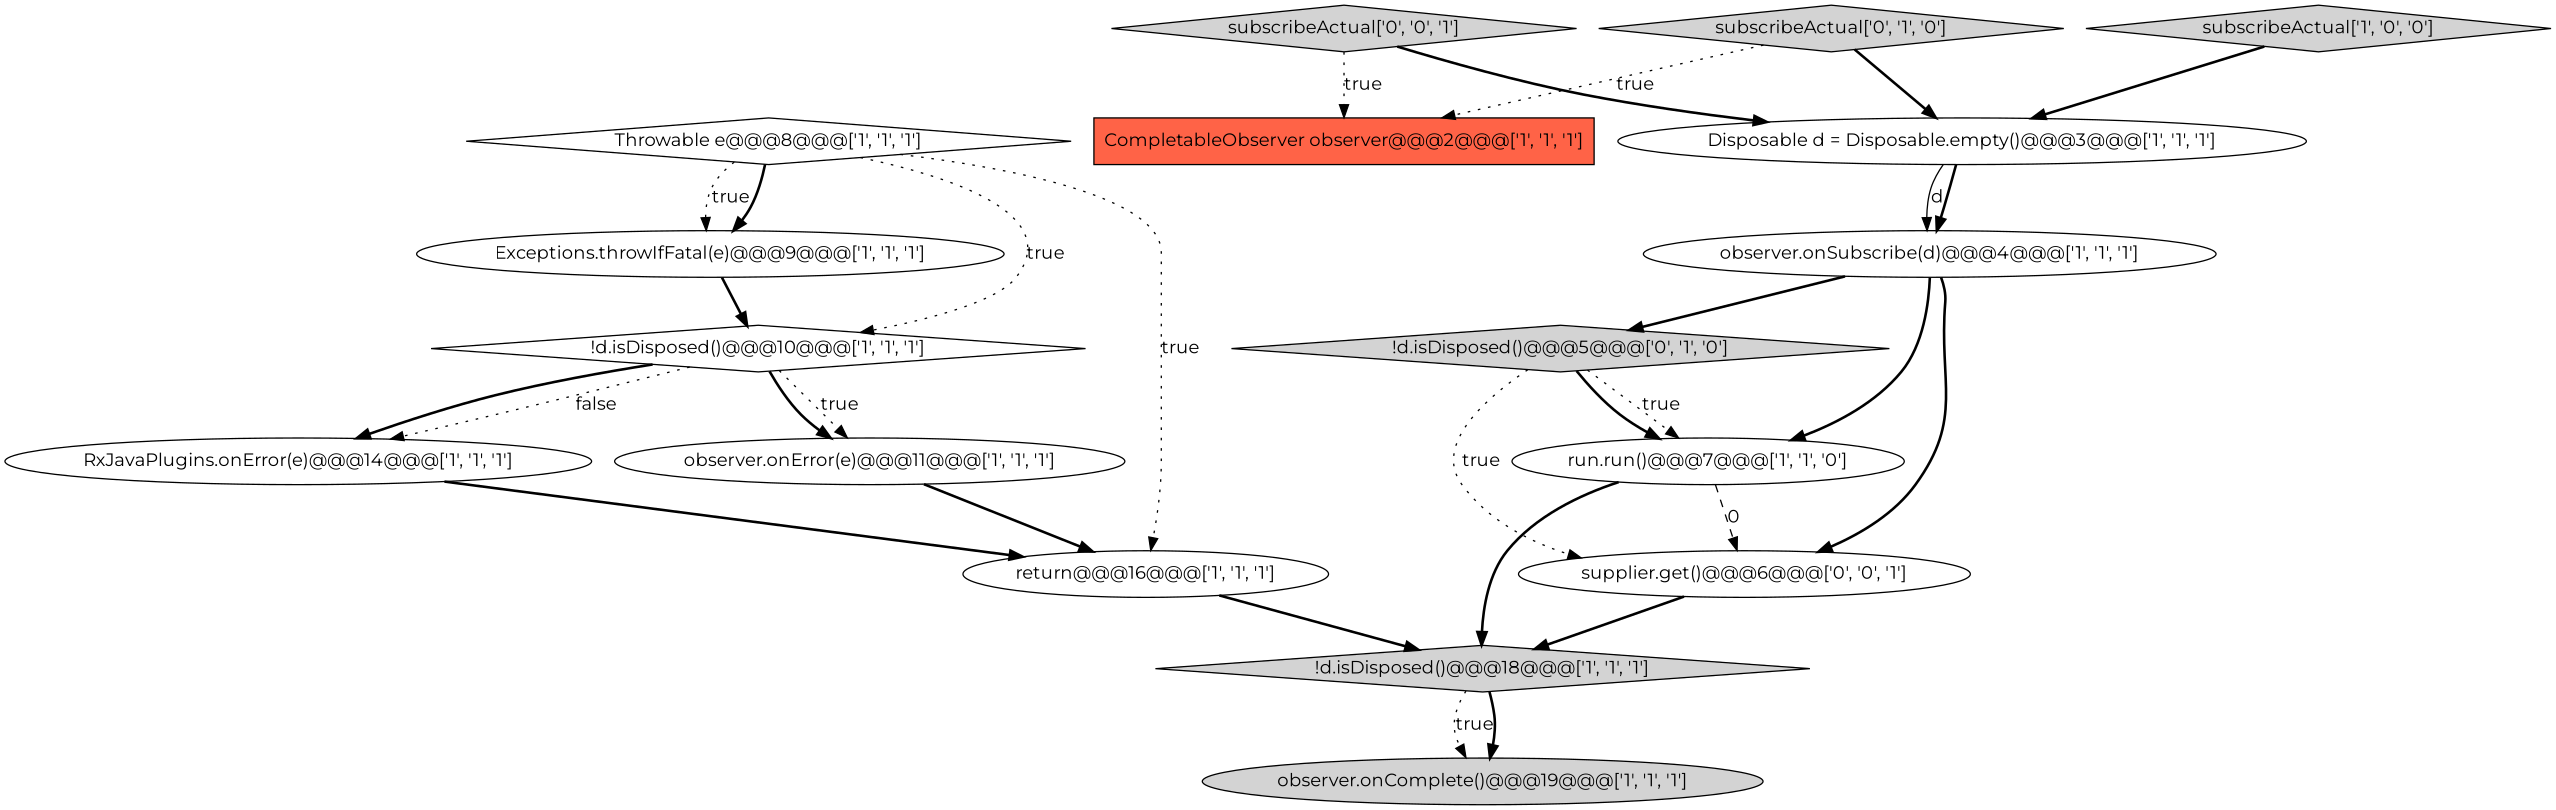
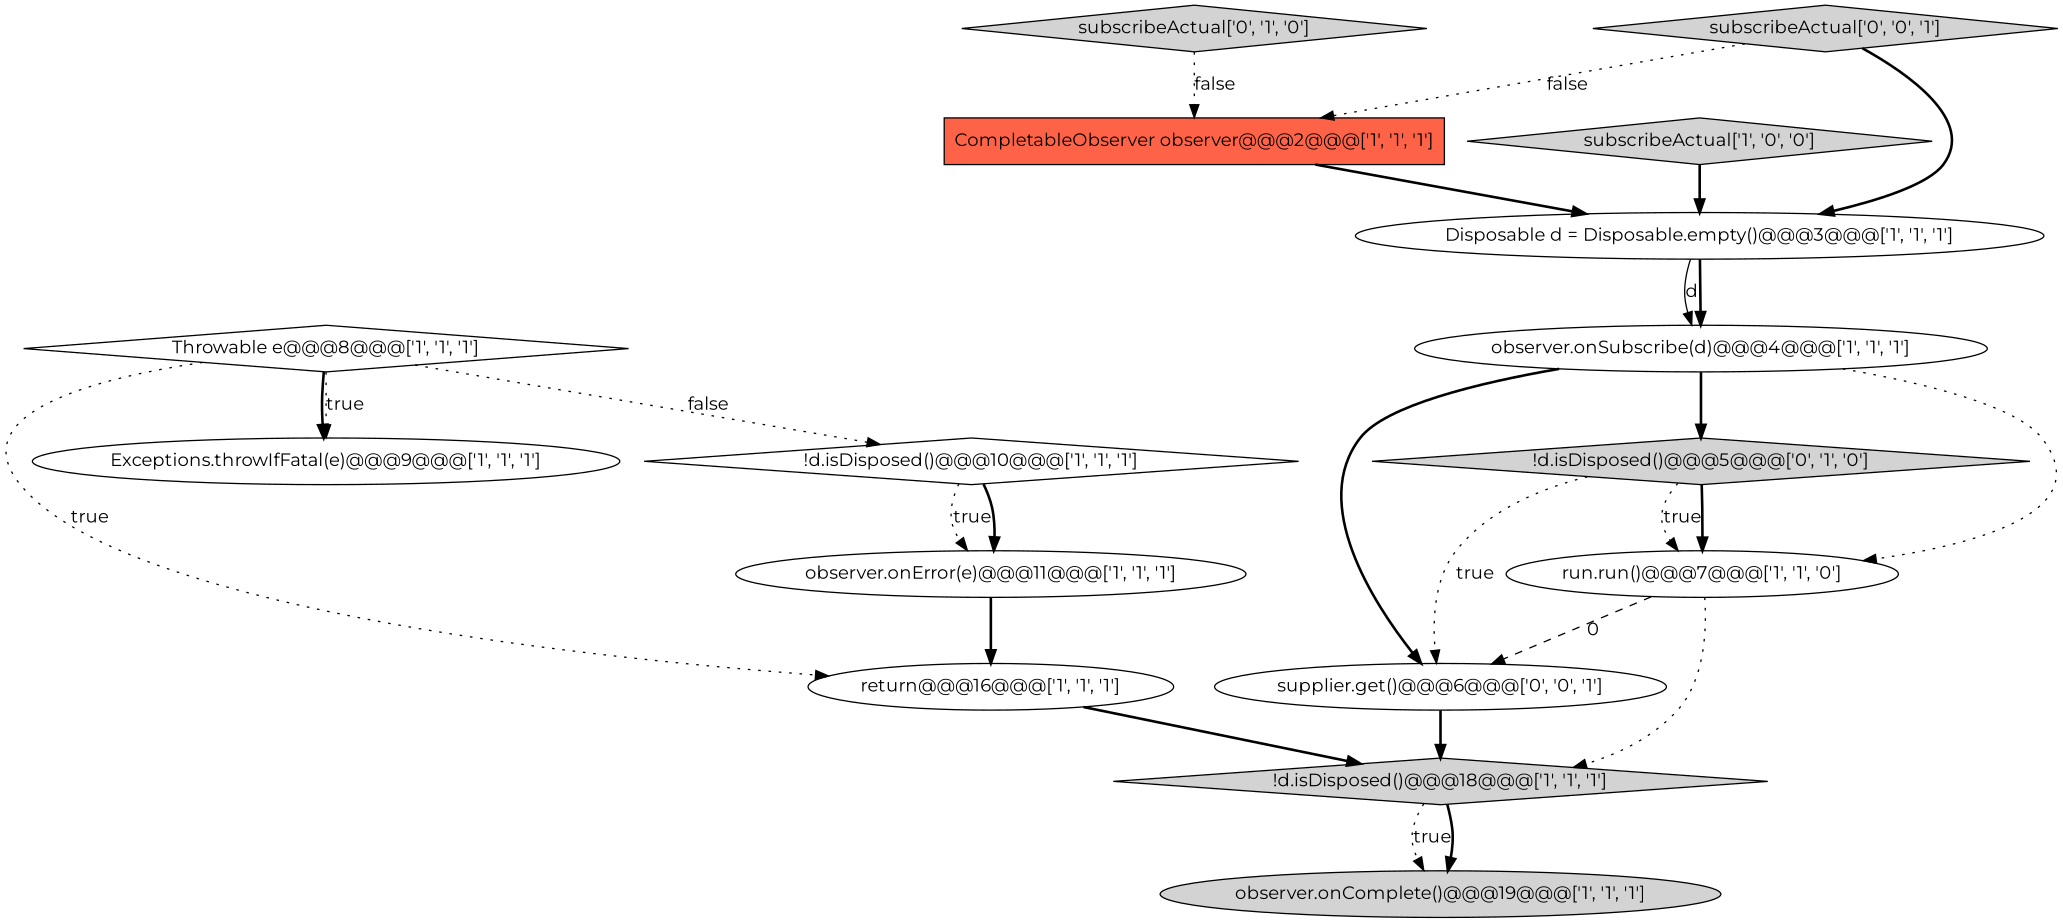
(1890, 79) -> (1444, 188)
(1363, 85) -> (1567, 85)
(1636, 85) -> (1215, 85)
(1046, 254) -> (708, 405)
(732, 296) -> none
(1895, 378) -> (2050, 454)
(298, 461) -> none
(1531, 527) -> (1681, 706)
